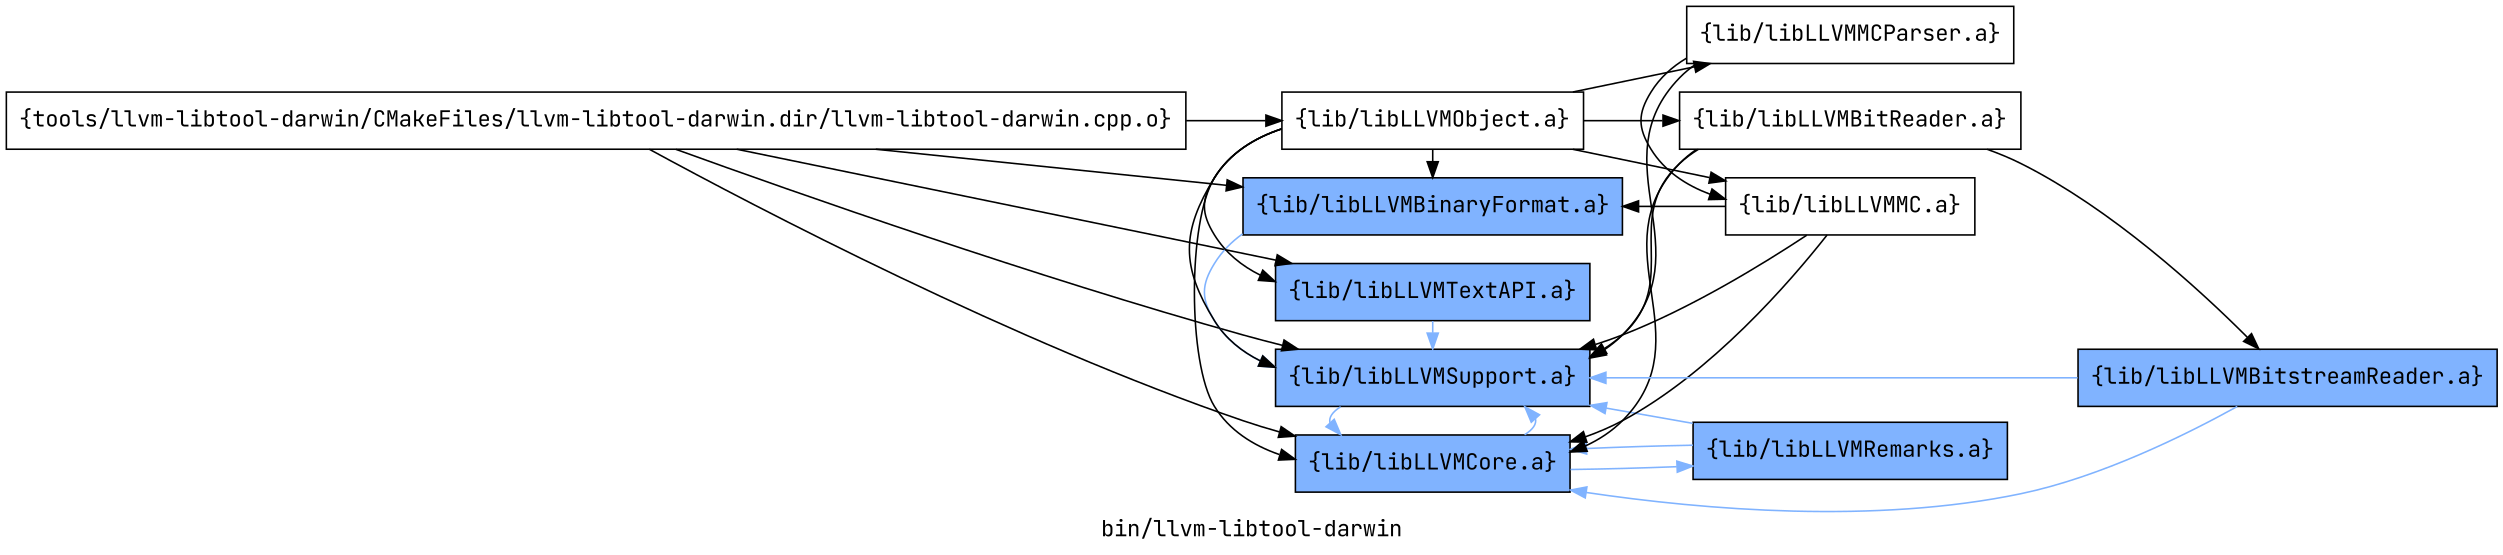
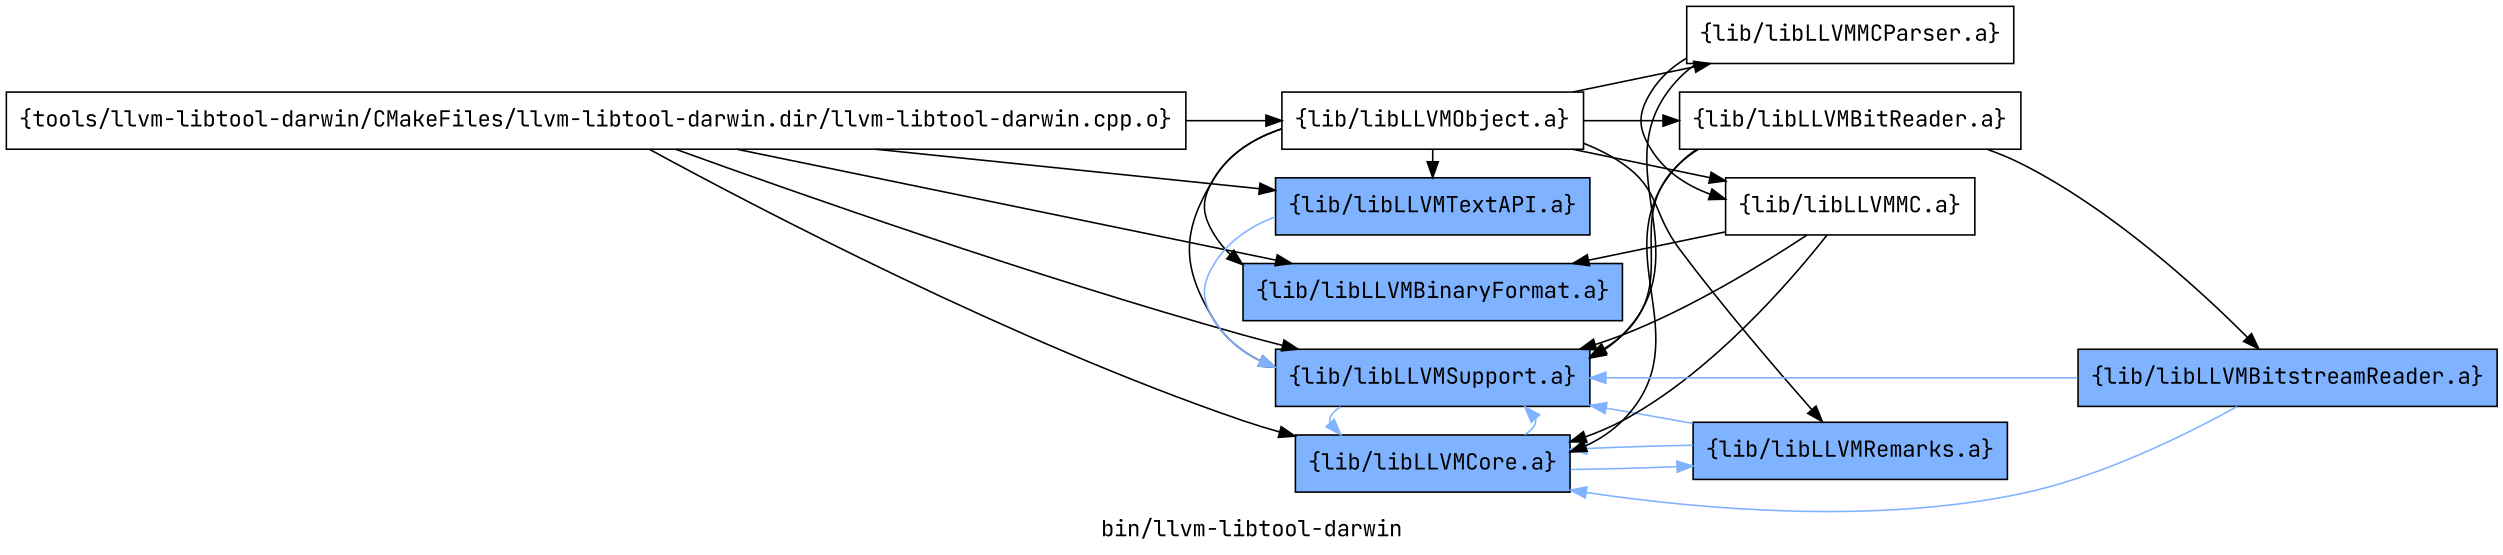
(1206, 282) -> none
(1195, 311) -> (1698, 273)
